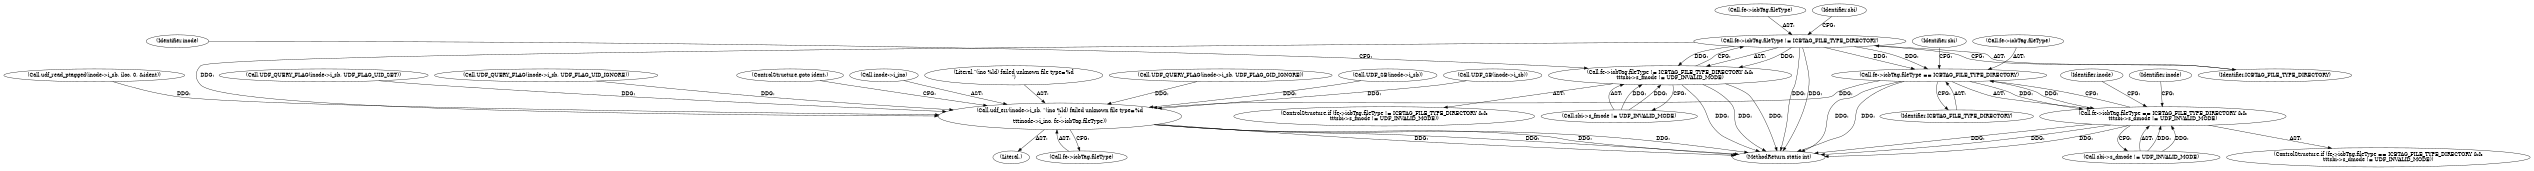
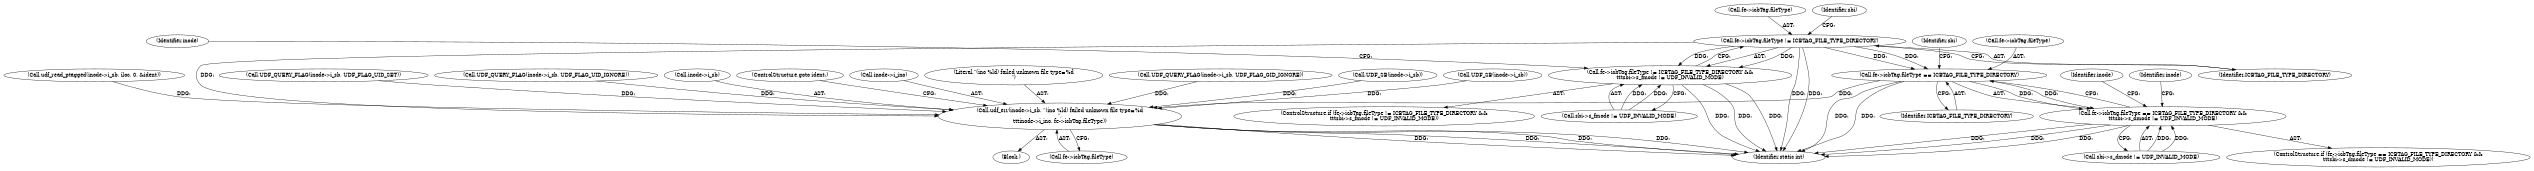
none -> (697, 75)
(1011, 157) -> (1011, 157)
(1779, 157) -> (1779, 157)
